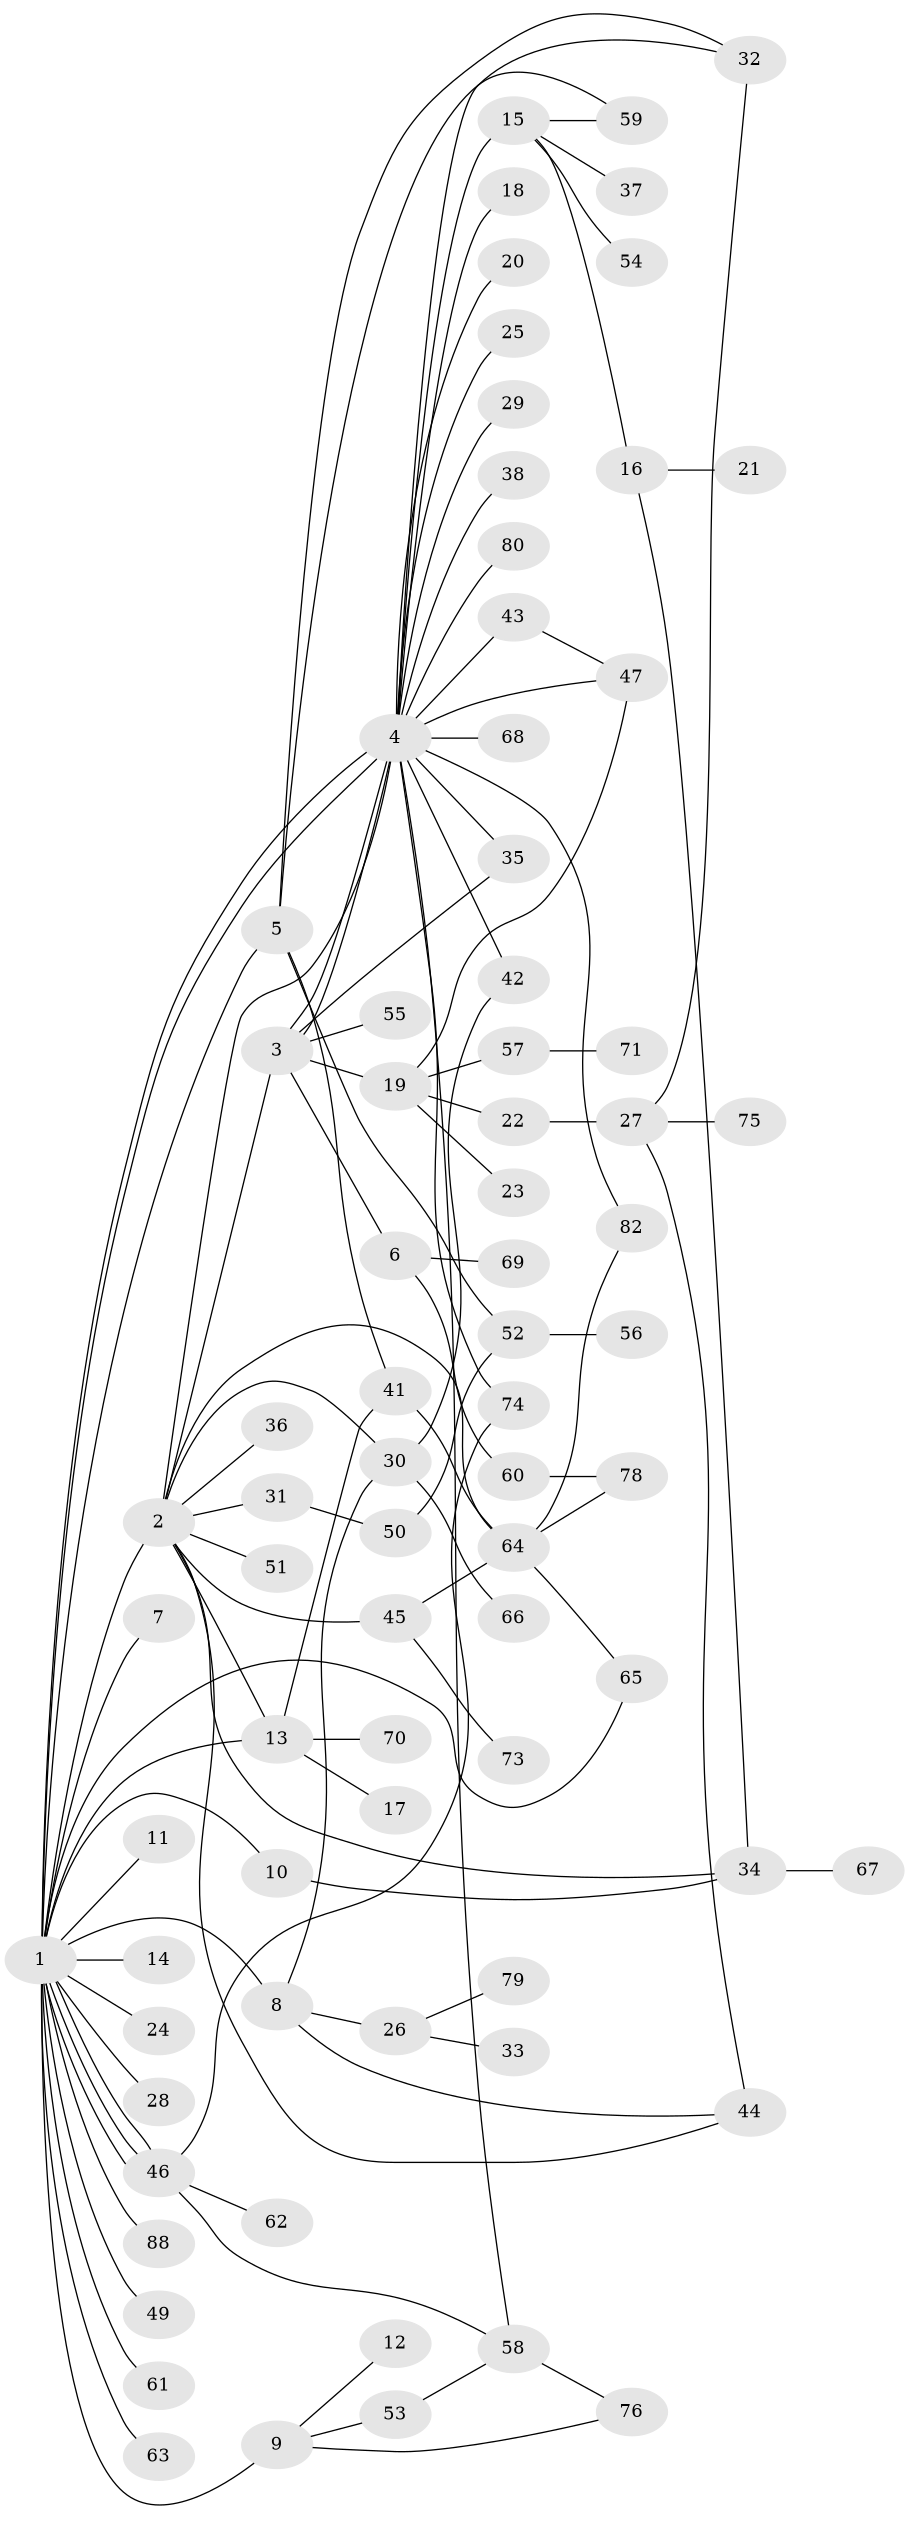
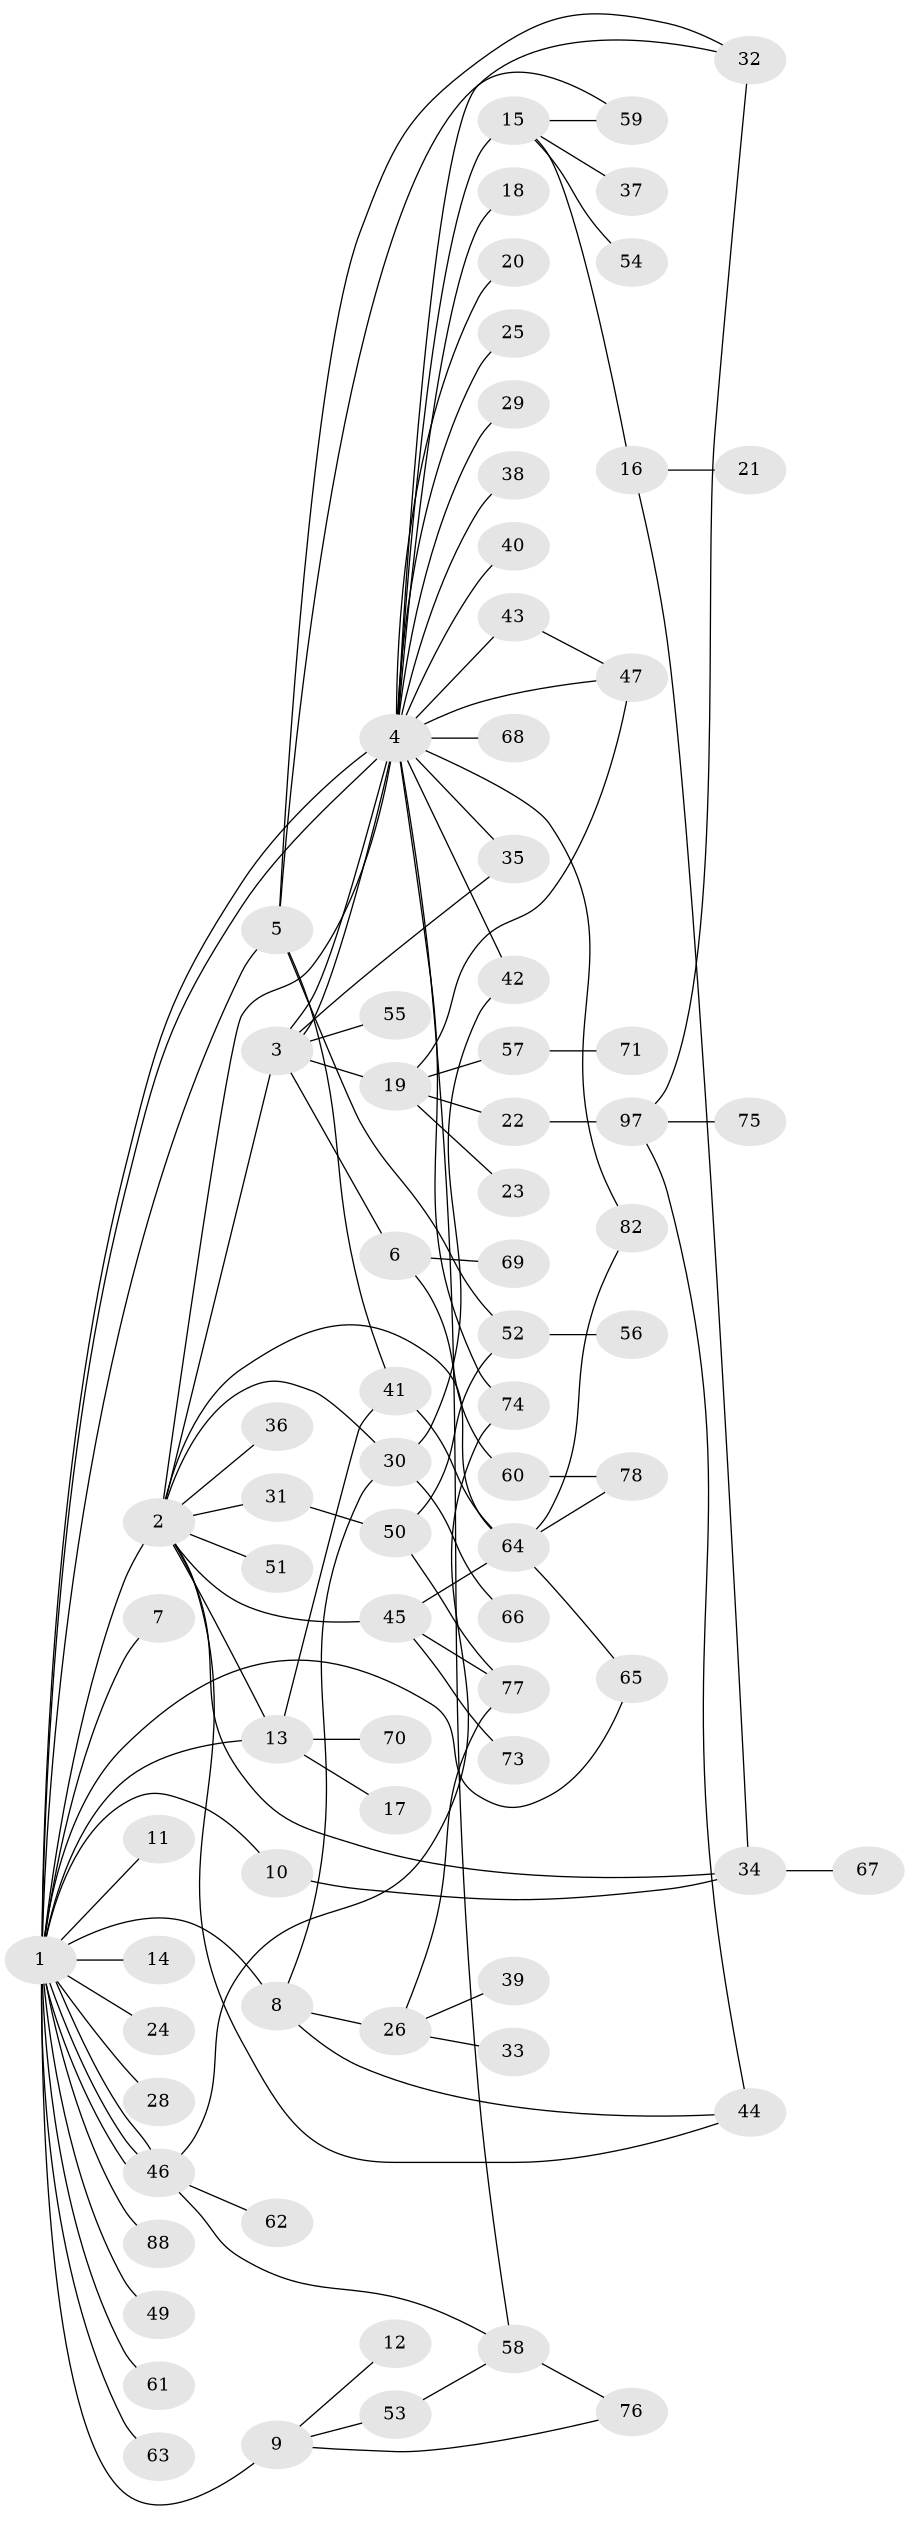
(514, 546) -> (514, 546)
(632, 1122) -> (632, 1122)
none -> (514, 1689)
(514, 1981) -> (514, 1981)
